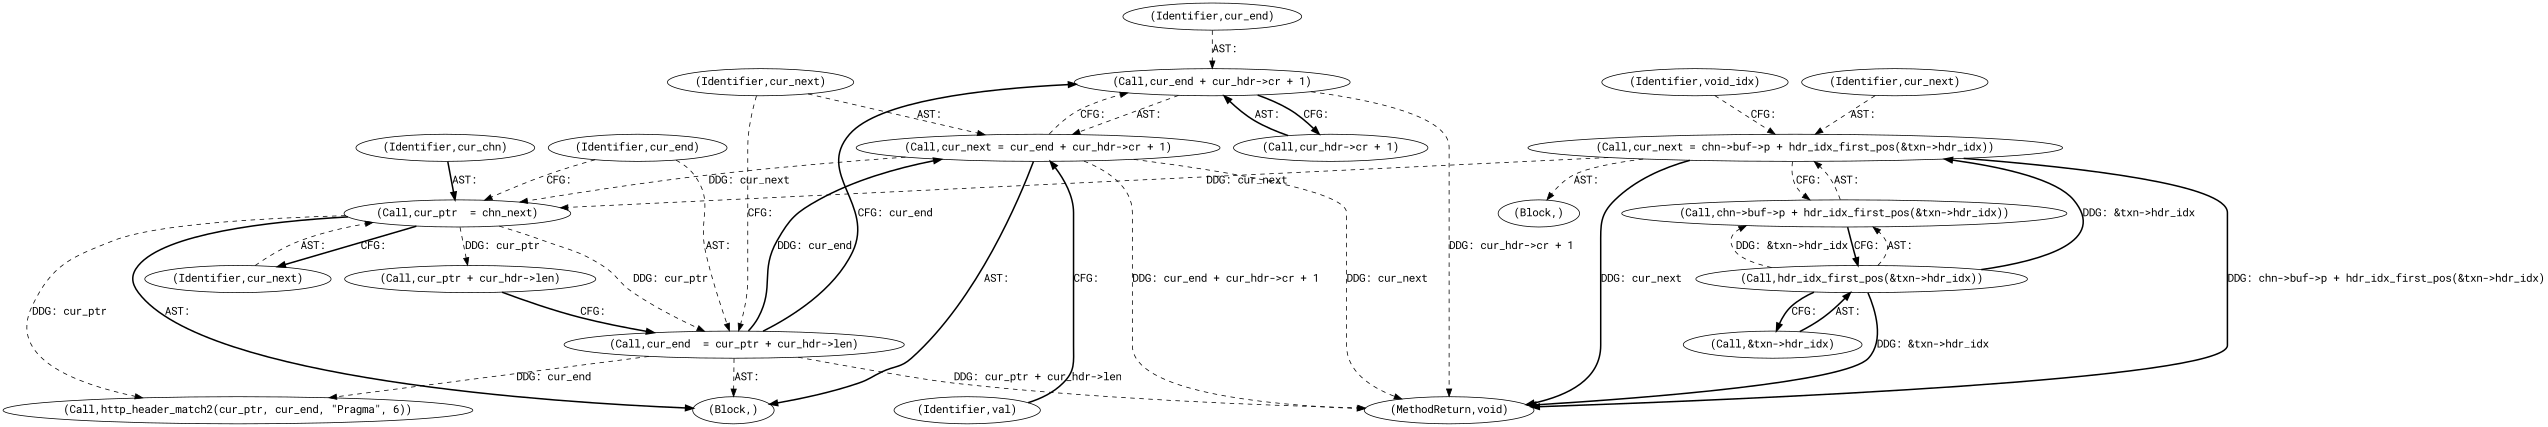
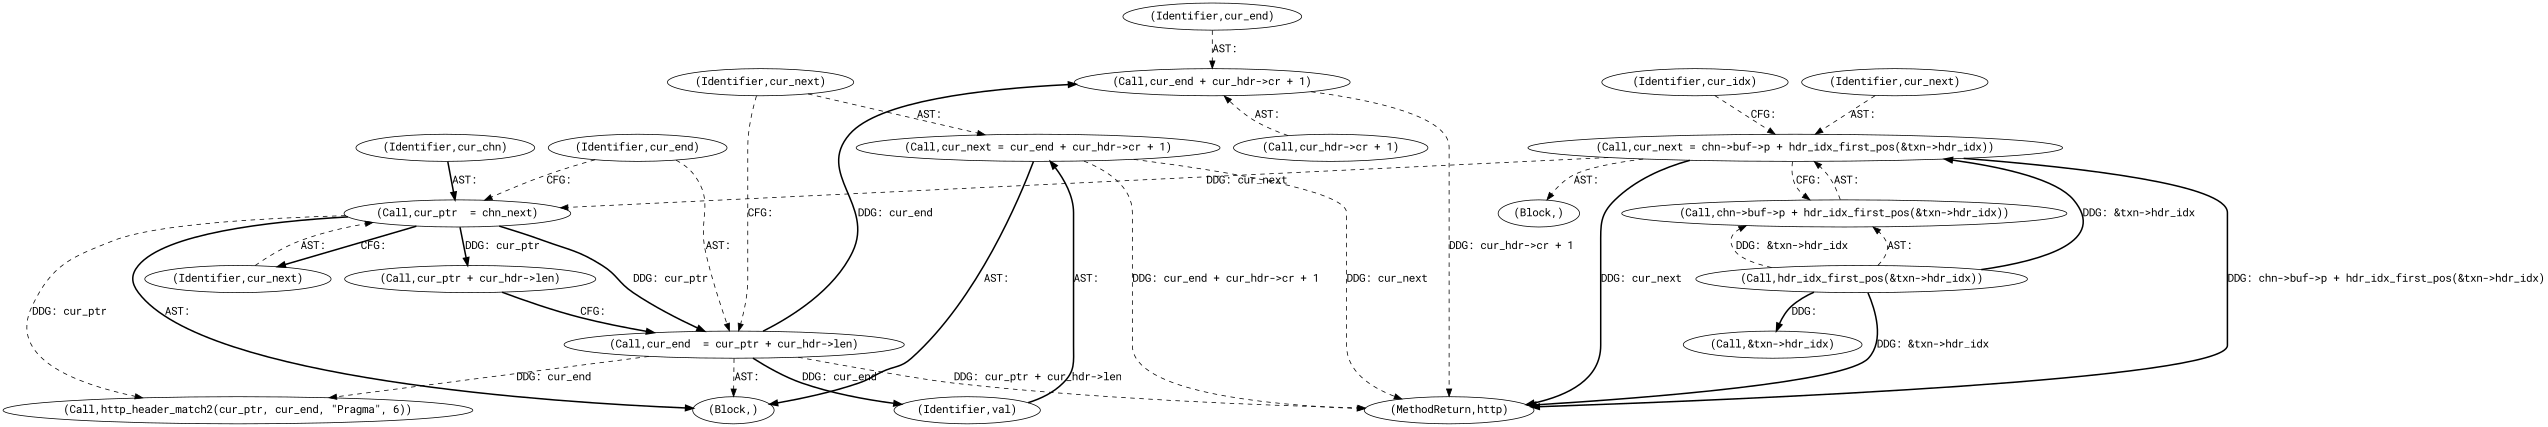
(1695, 82) -> (1695, 82)
(1288, 108) -> none
(1082, 109) -> none
(1129, 114) -> none
(1257, 122) -> (1257, 122)
(716, 174) -> none
(804, 209) -> (821, 389)
(896, 213) -> (896, 213)
(463, 242) -> (463, 242)
(1852, 243) -> none
(604, 267) -> (604, 267)
(1089, 279) -> (1089, 279)
(1807, 312) -> (1807, 312)
(1824, 317) -> none
(1449, 410) -> (1449, 410)
